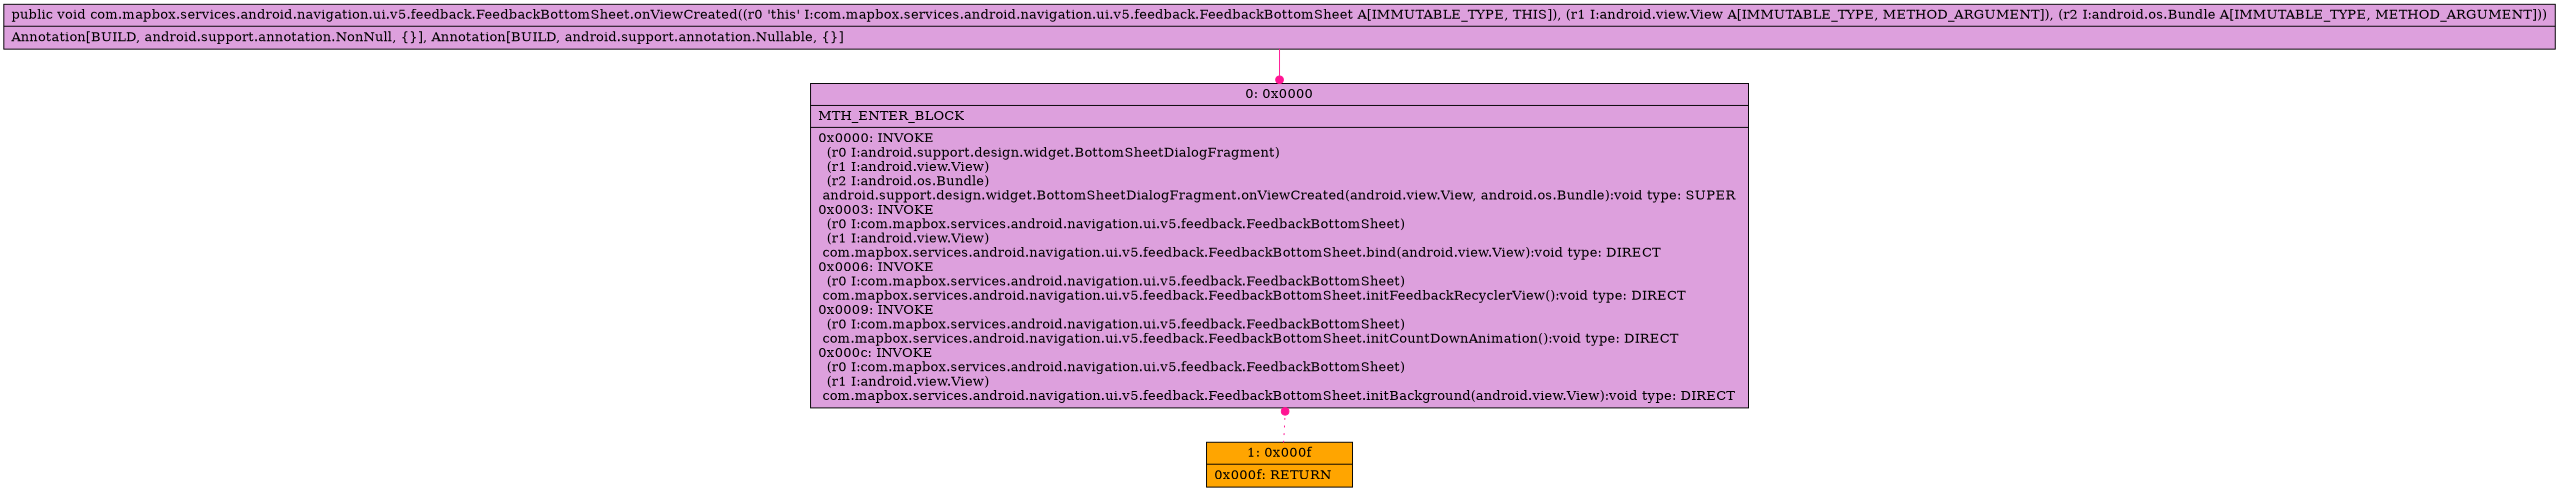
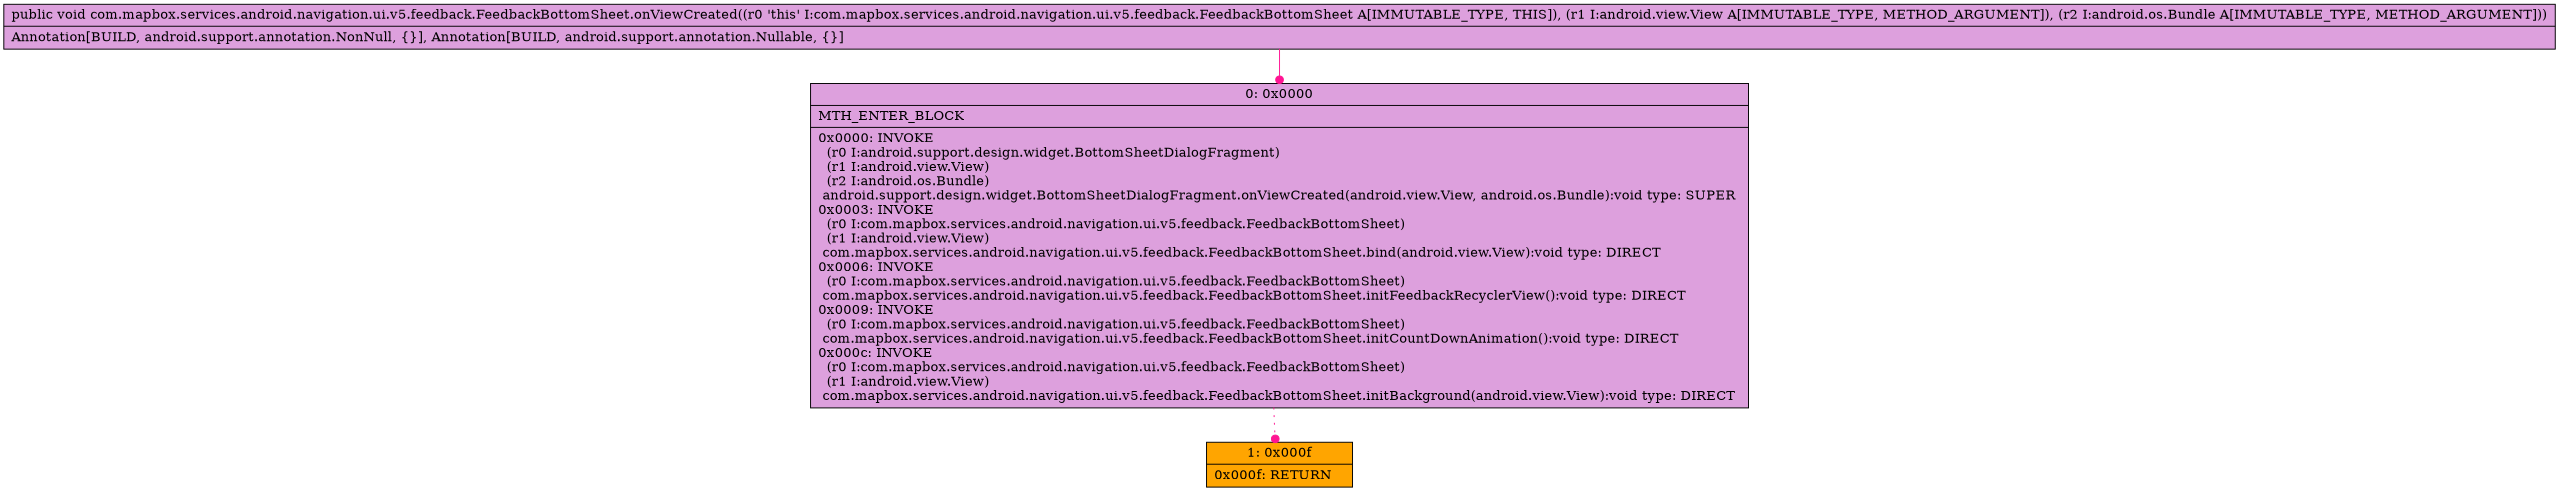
(1284, 429) -> (1274, 421)
